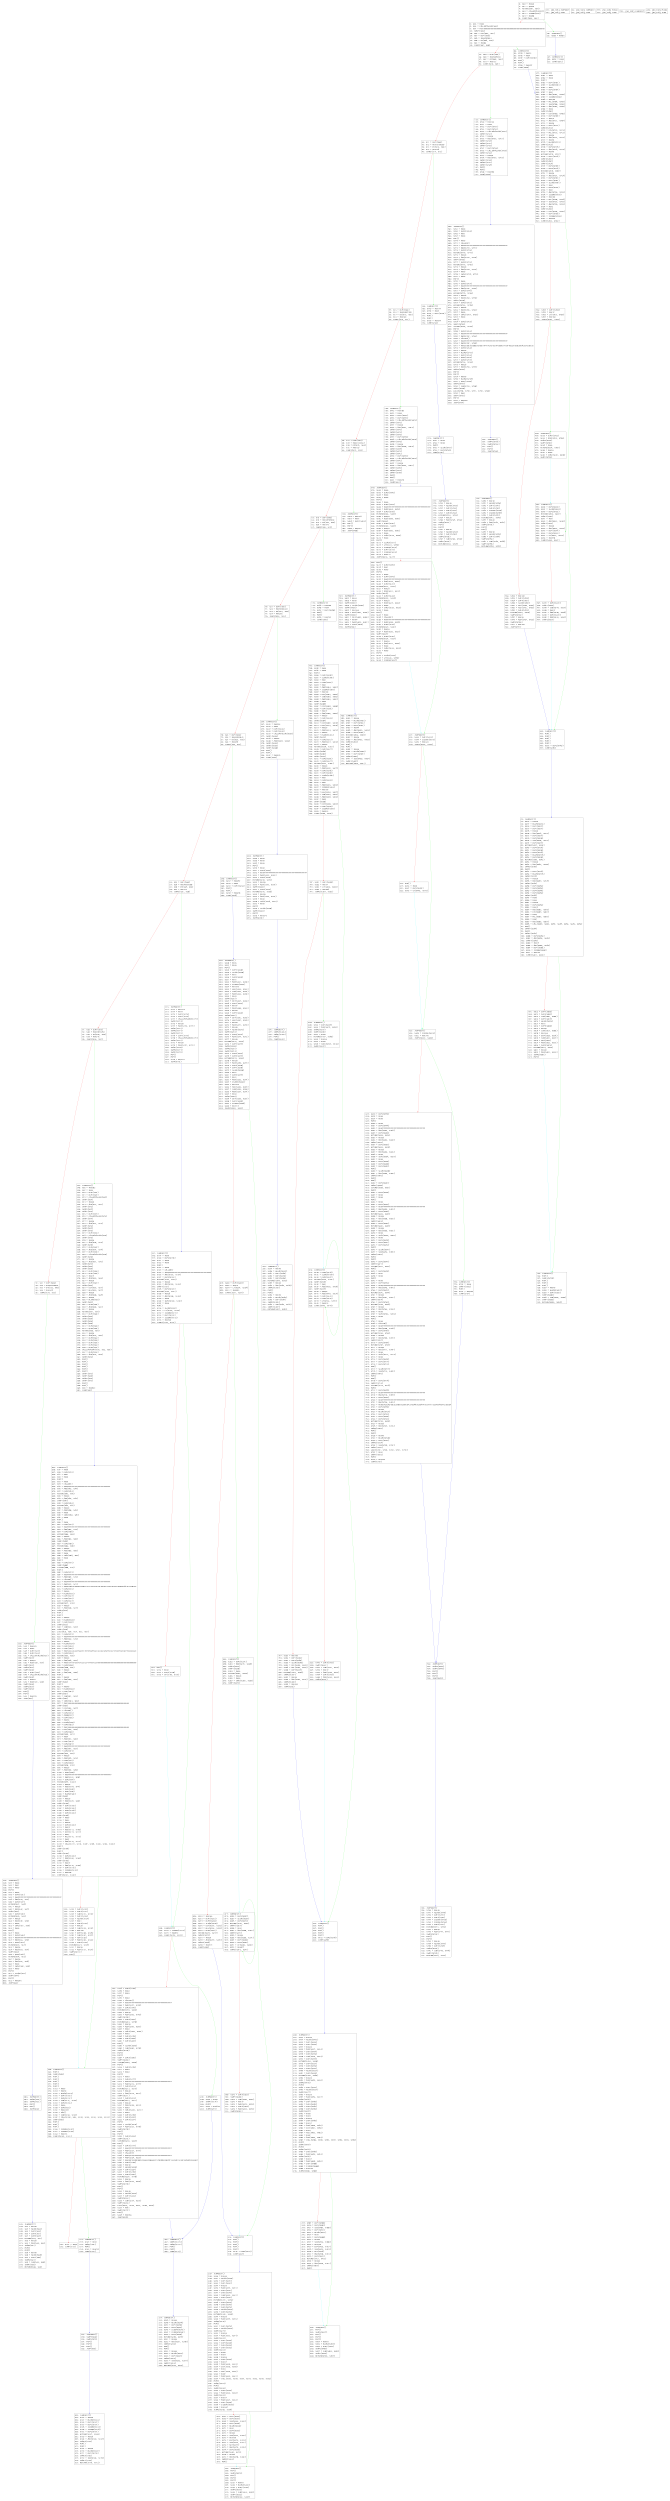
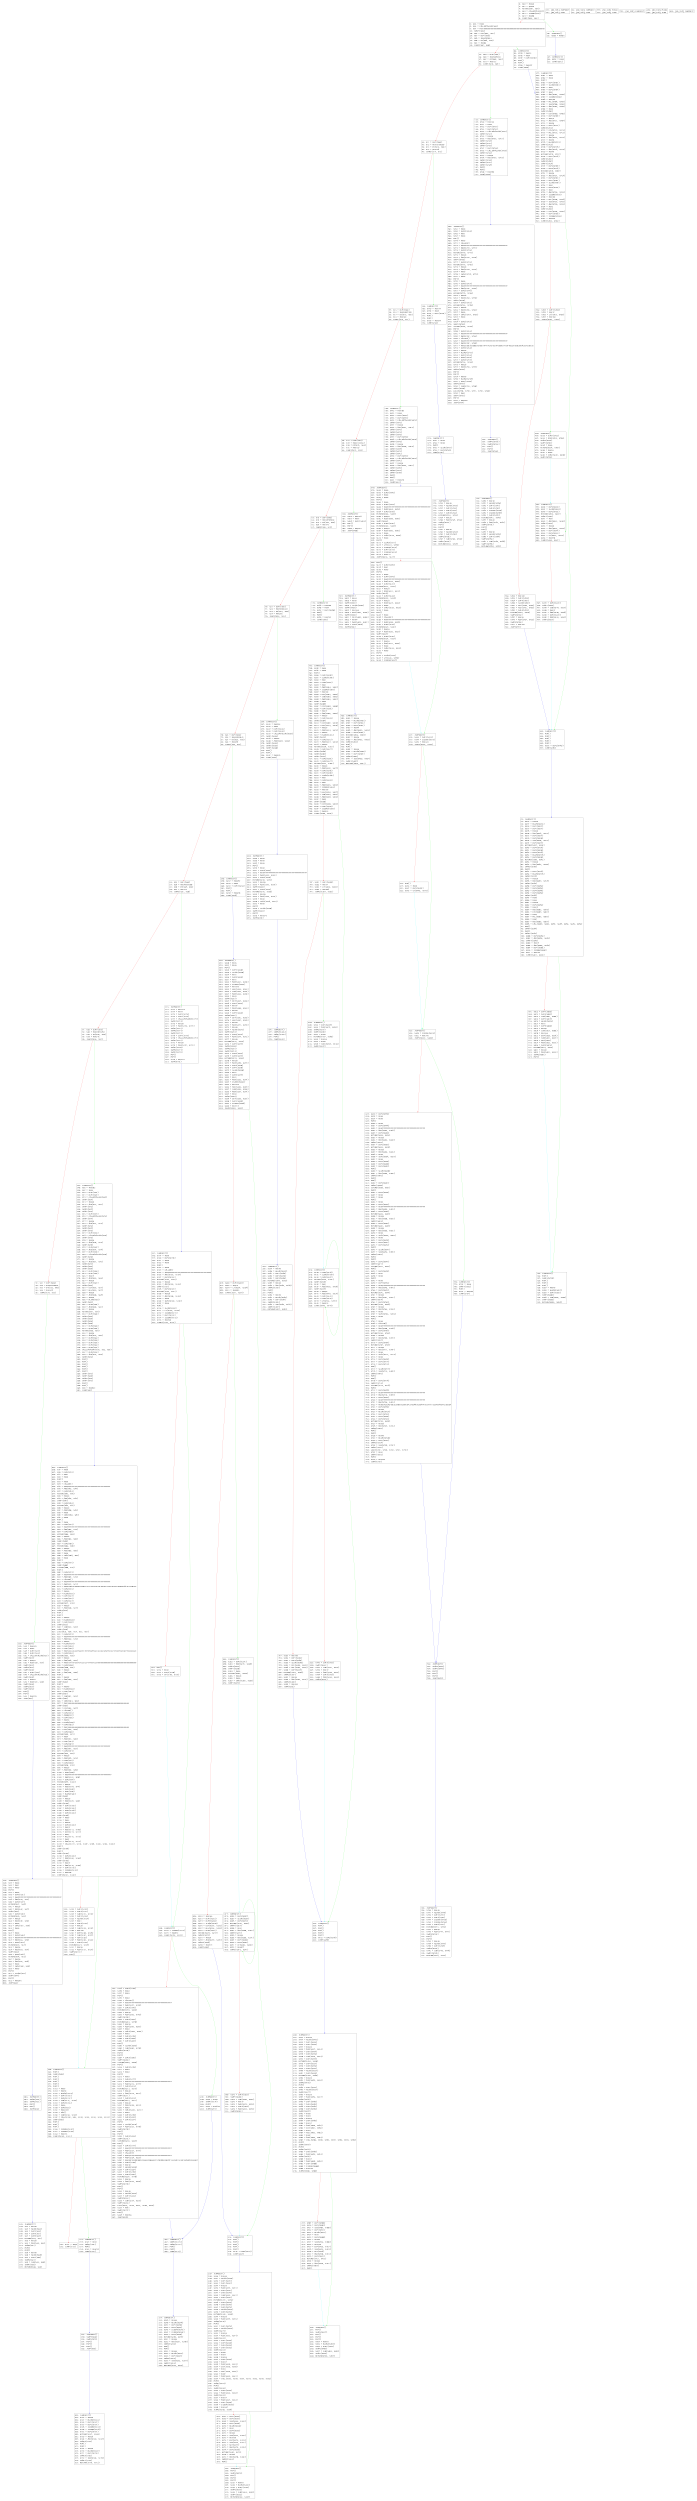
none -> (682, 11)
